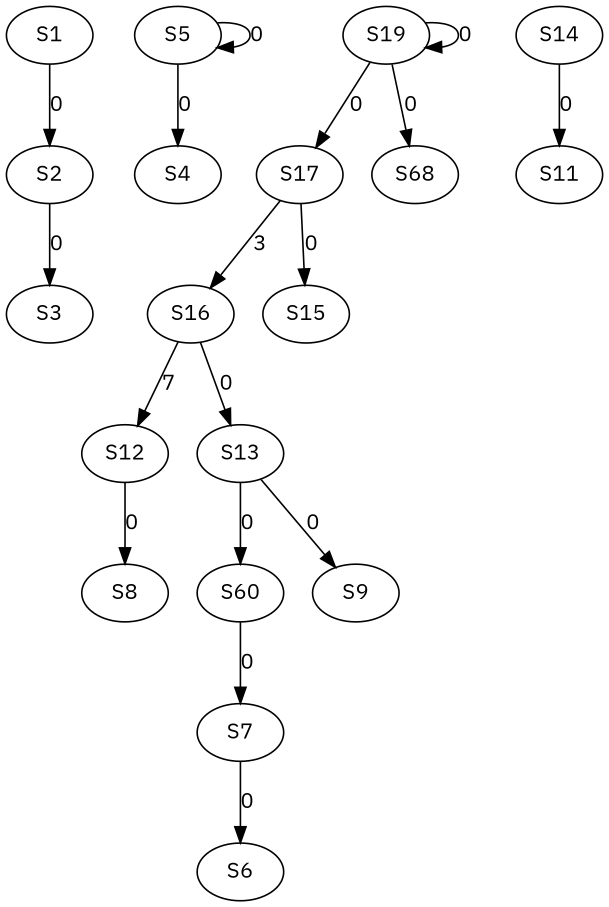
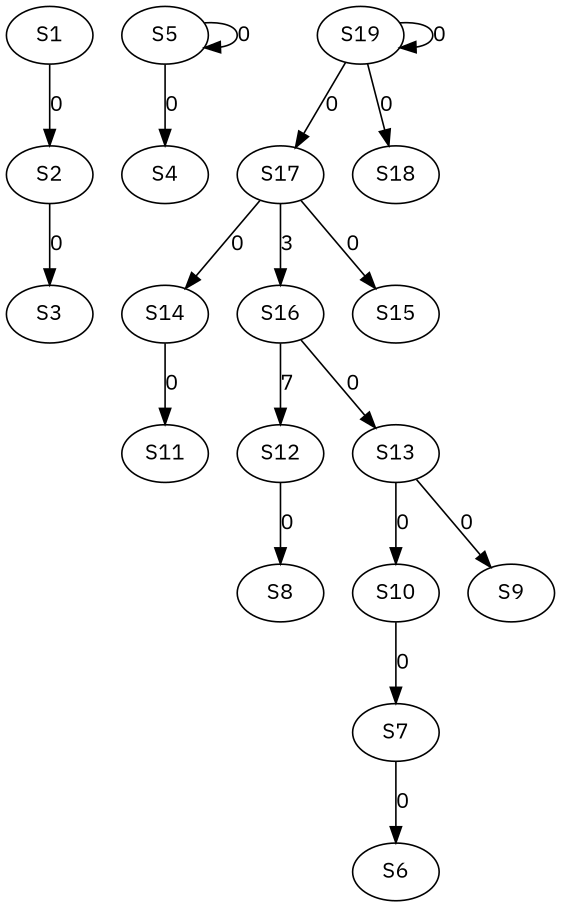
(415, 175) -> (396, 175)
none -> (228, 238)
(240, 593) -> (396, 593)
